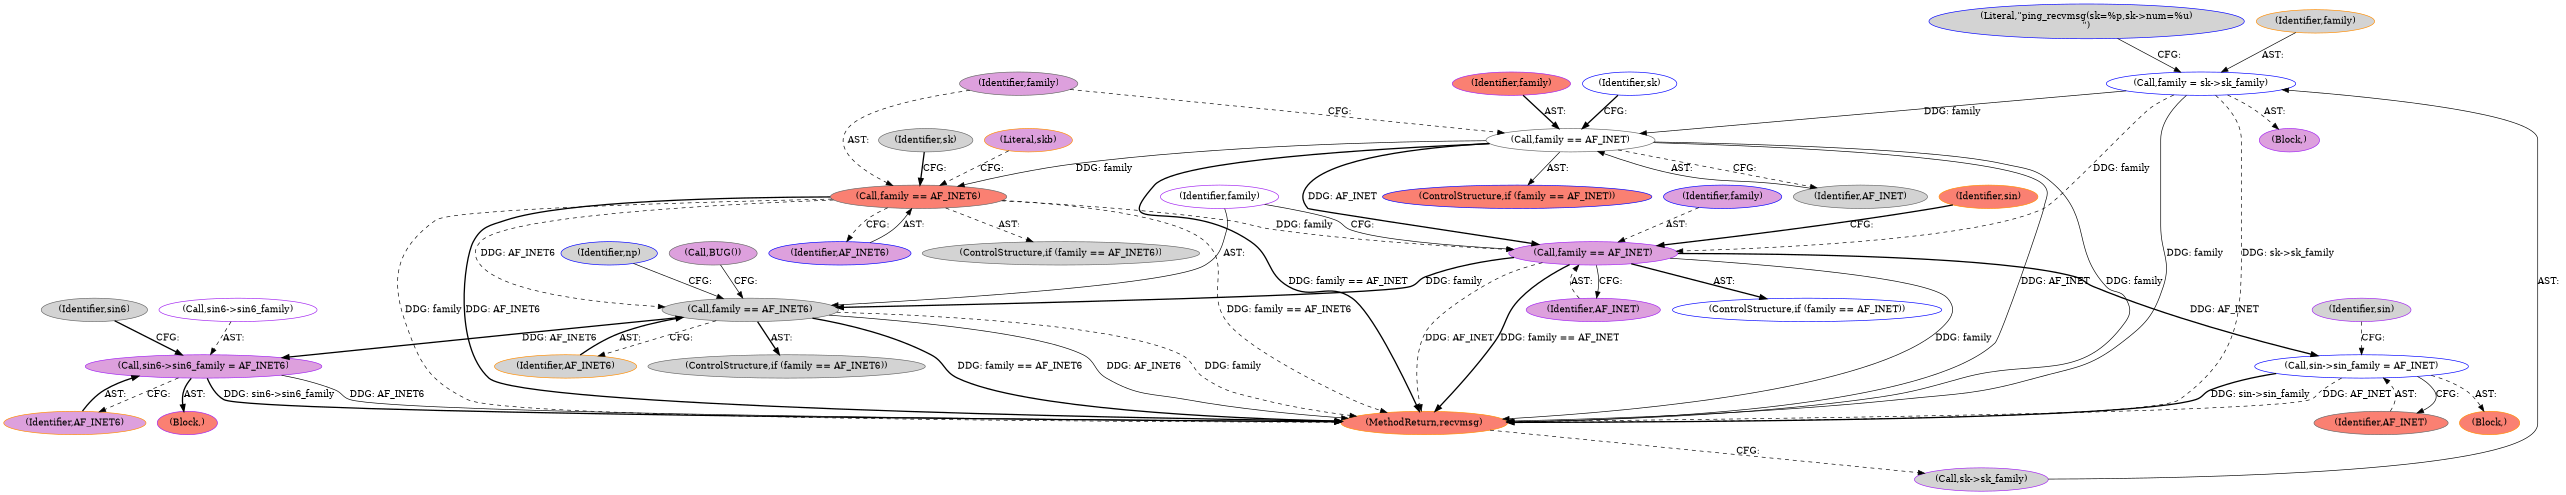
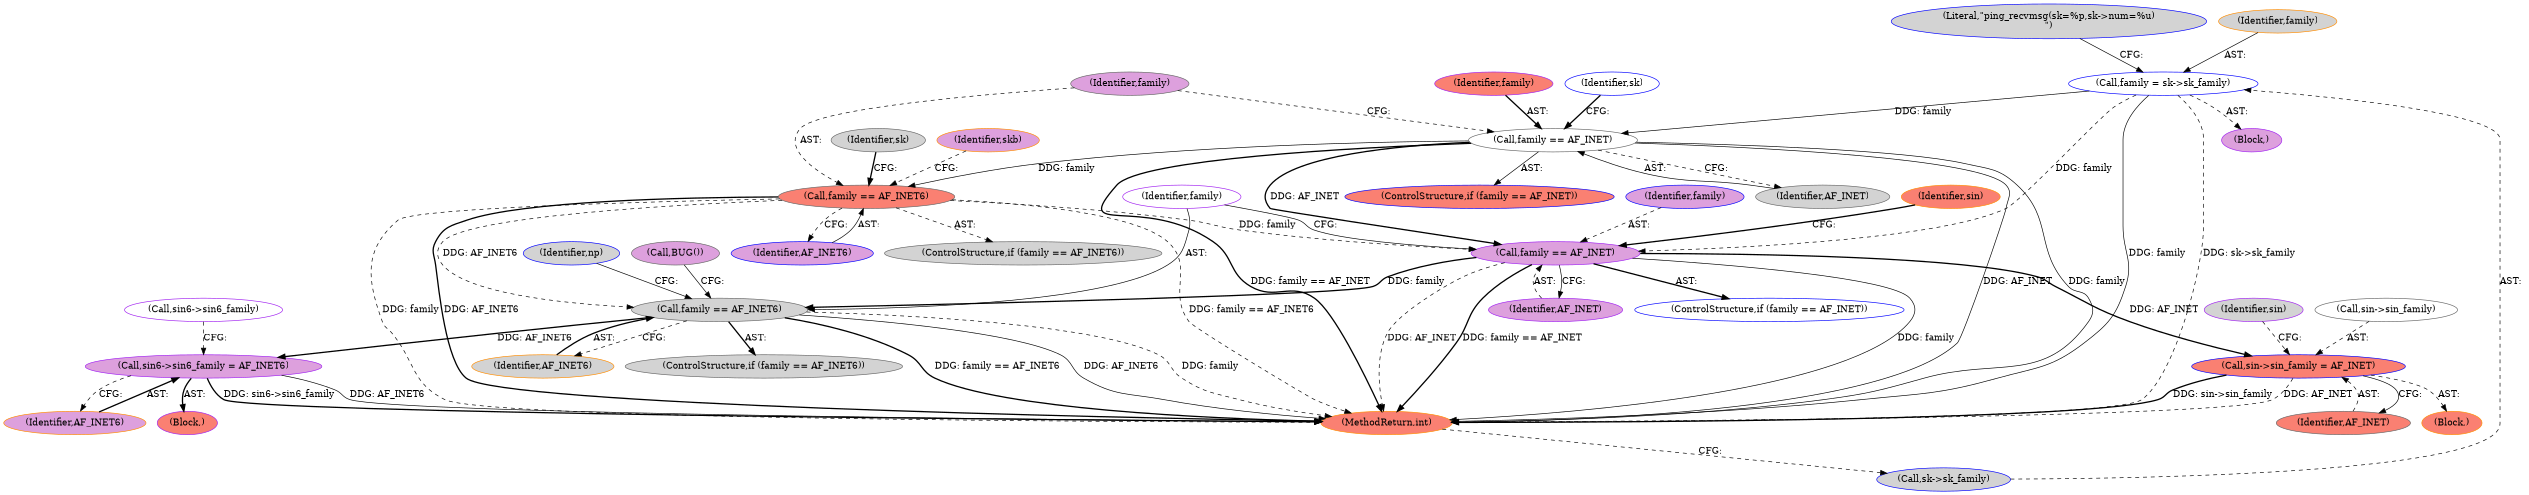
(1028, 140) -> (988, 140)
(94, 310) -> none
none -> (2386, 310)
(235, 338) -> (217, 338)
(2362, 366) -> (2299, 366)
(2538, 403) -> (2500, 403)
(1424, 423) -> (1387, 423)
(1981, 480) -> (1944, 480)
